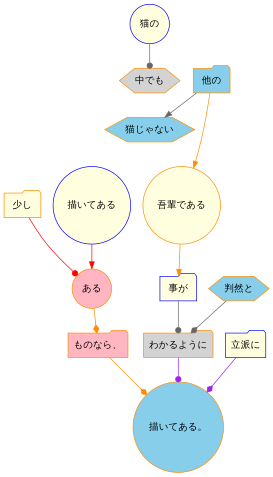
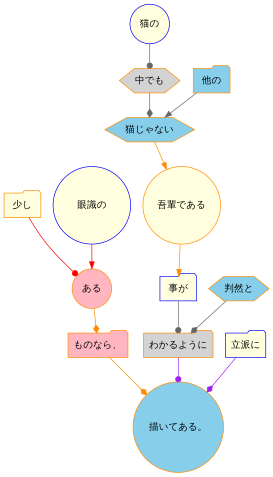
none -> (150, 101)
(204, 127) -> (159, 153)
(92, 205) -> (92, 205)
